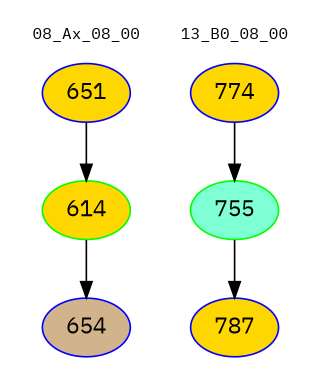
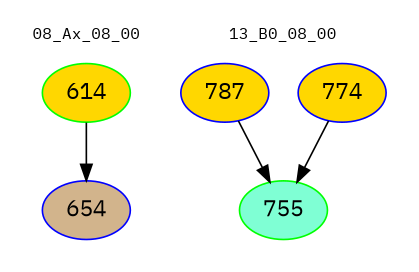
(86, 93) -> none
(235, 261) -> (250, 144)
